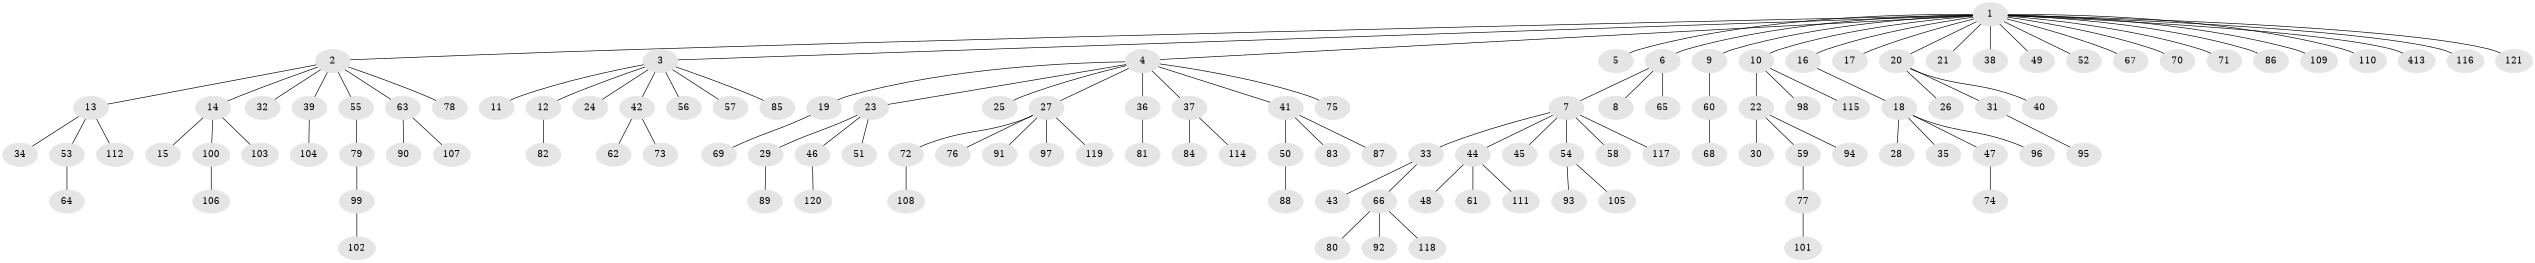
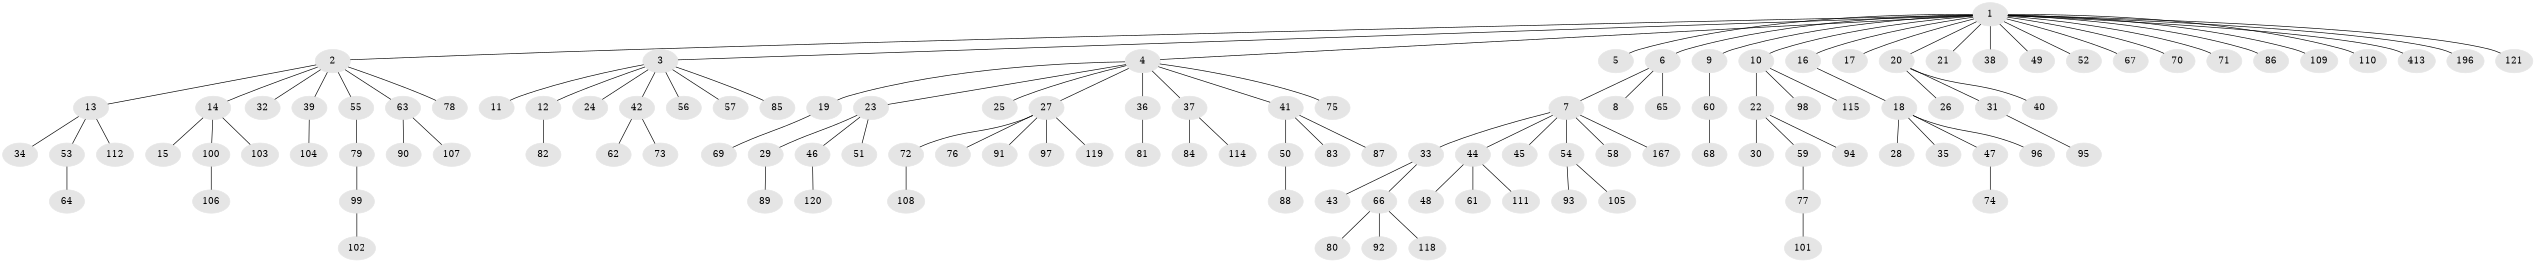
(2465, 61) -> (2465, 61)
(1661, 155) -> (1661, 155)
